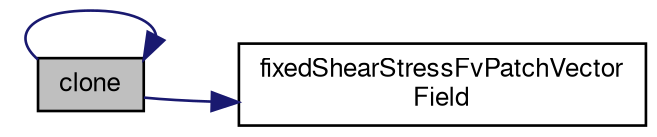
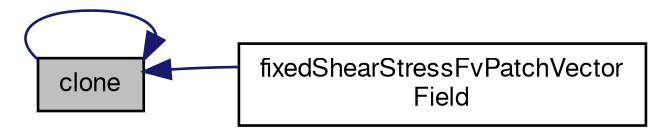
(178, 100) -> (205, 68)
